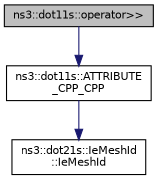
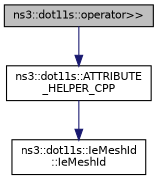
(79, 83) -> (79, 83)
(79, 157) -> (79, 157)
